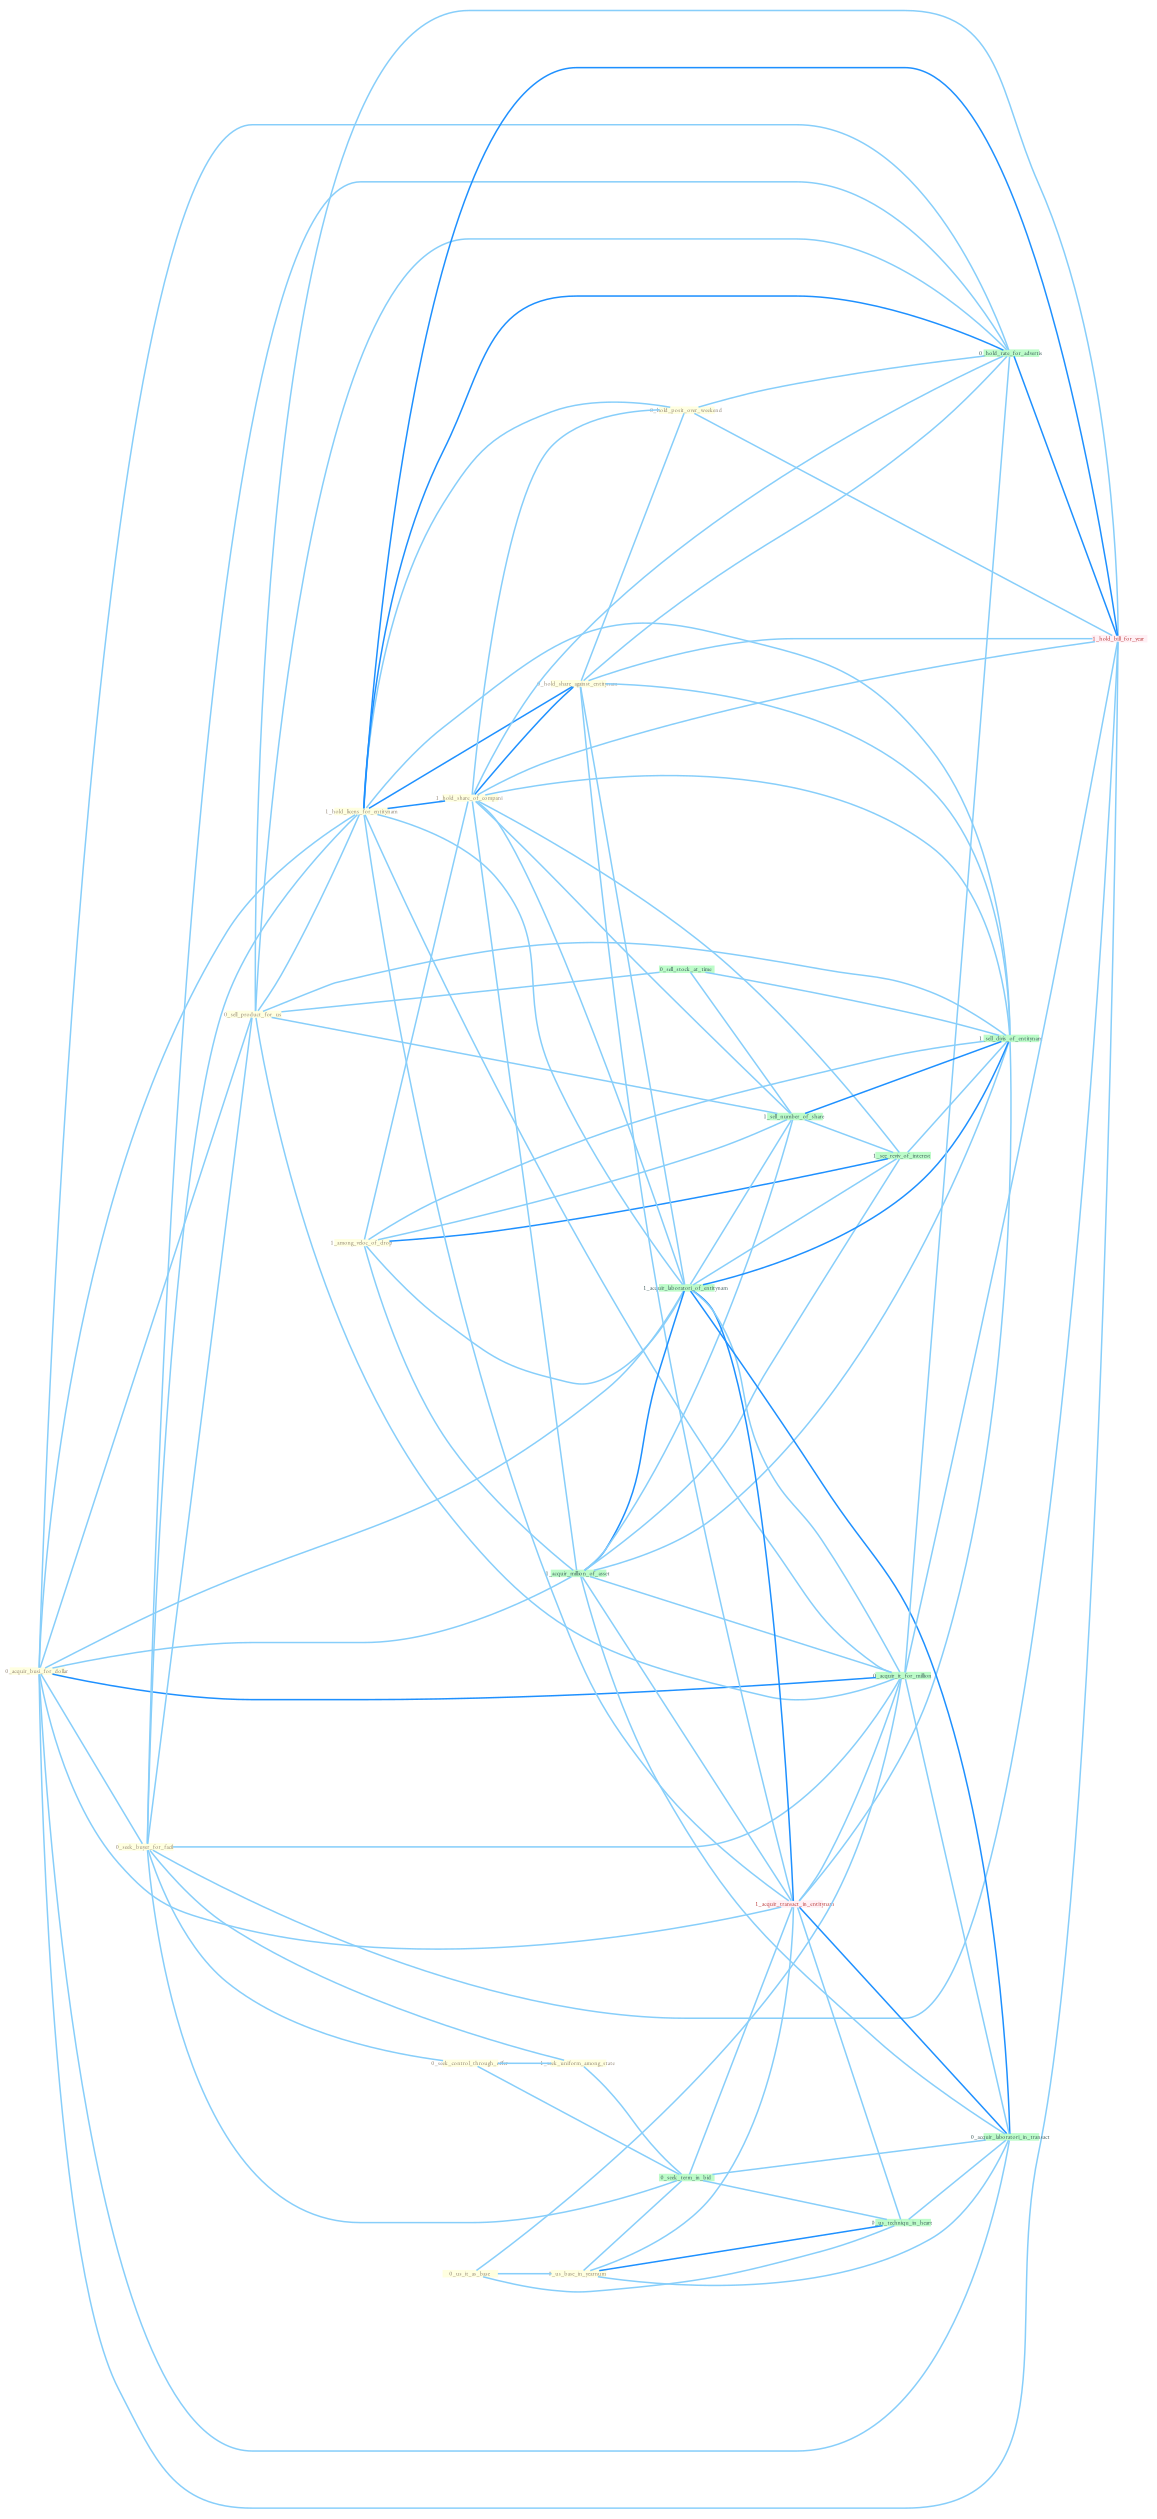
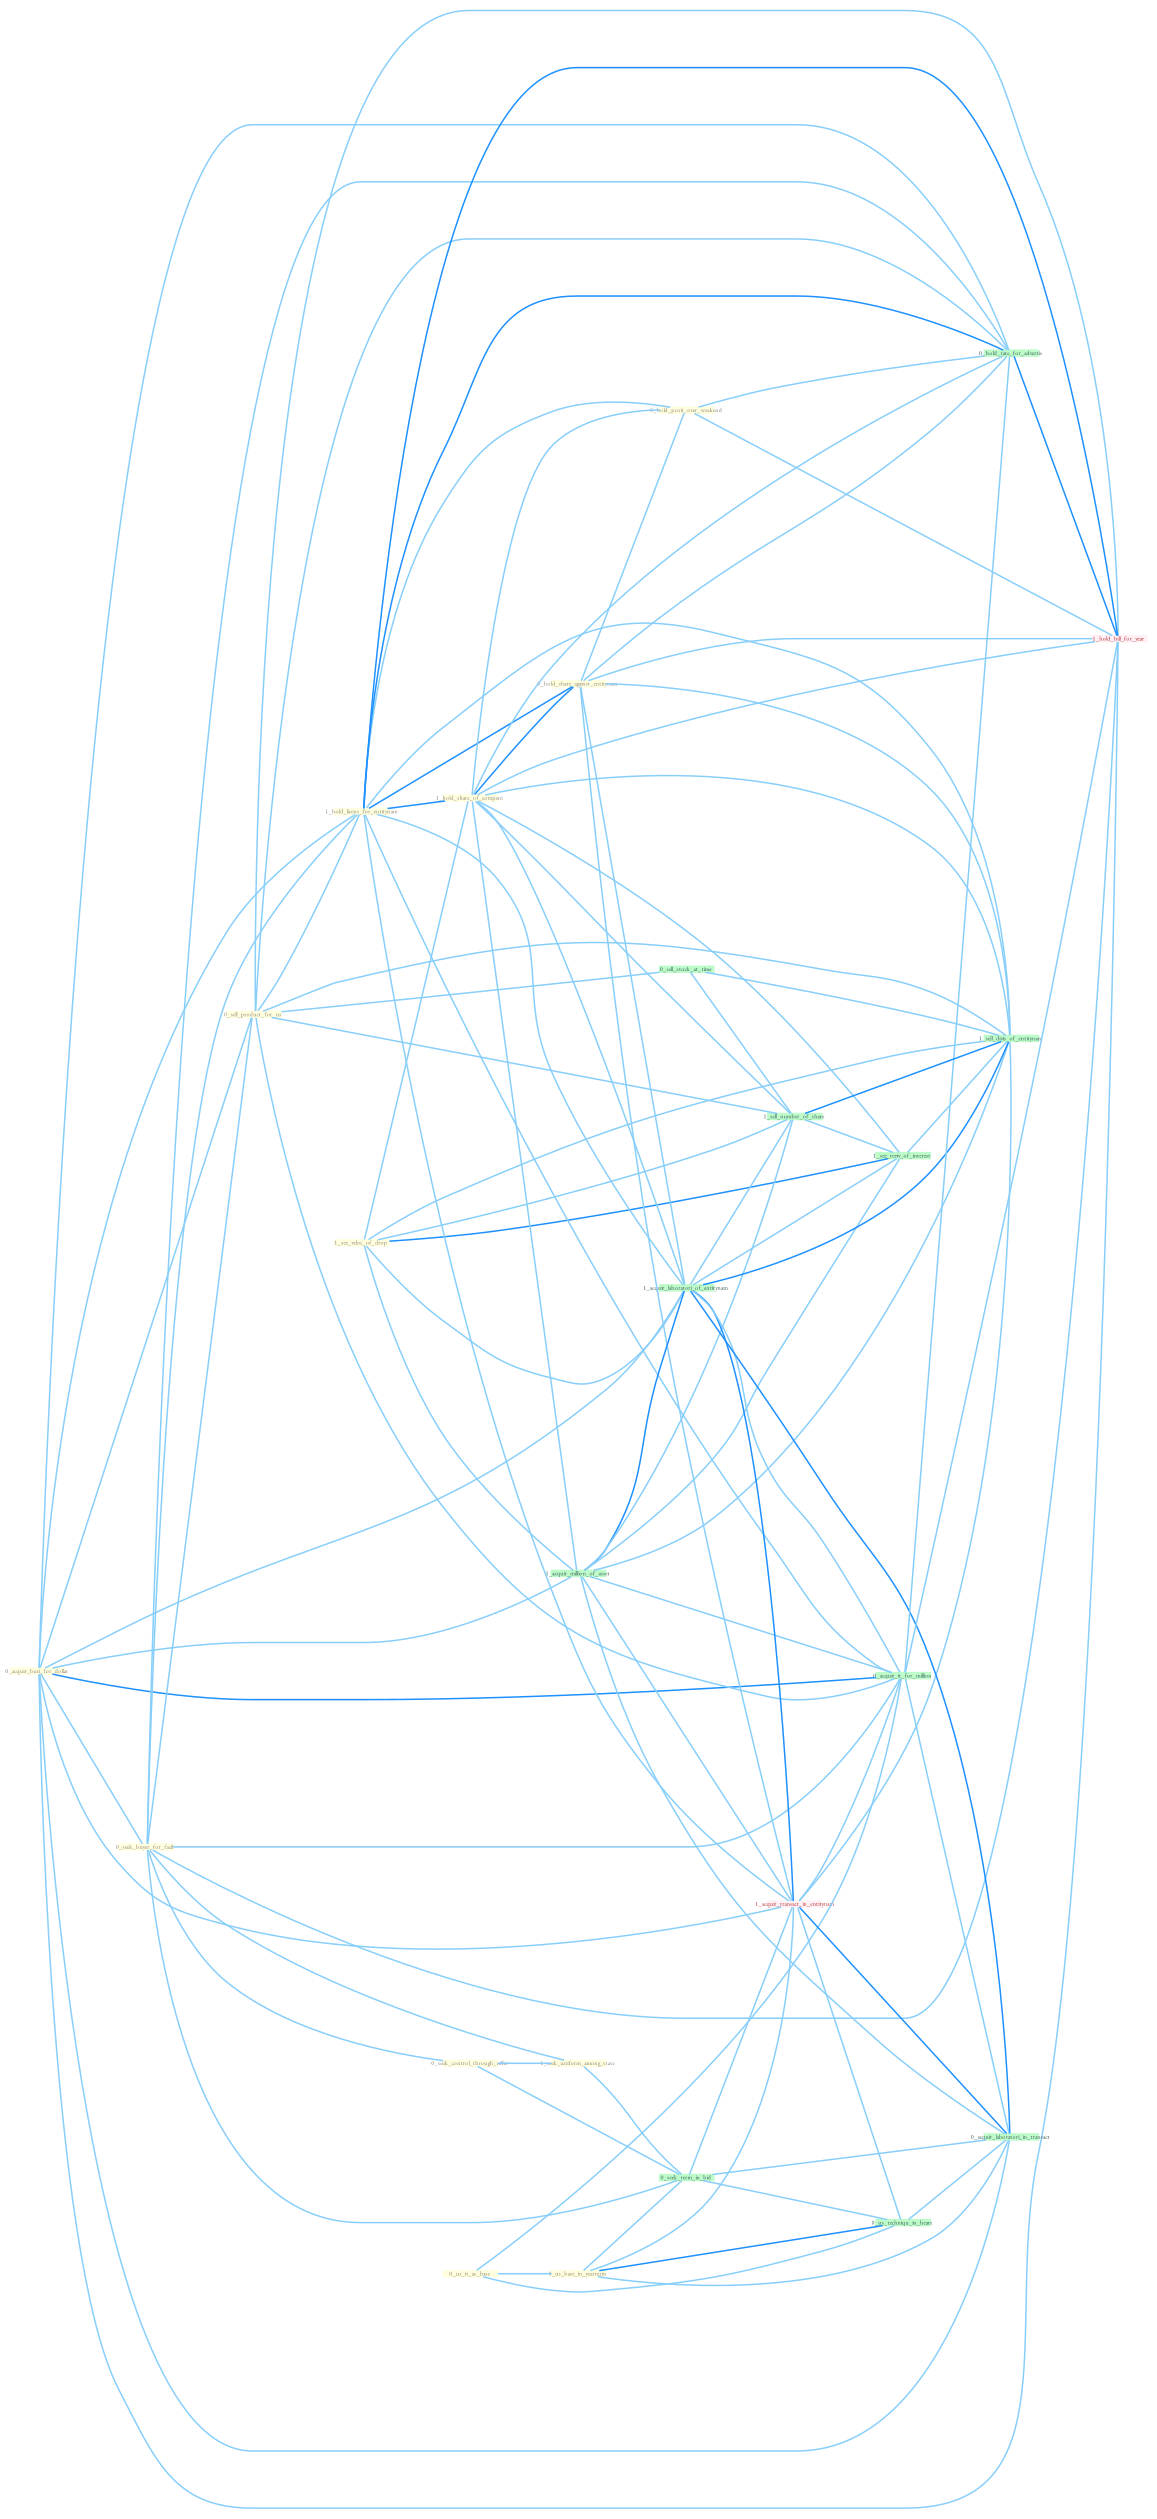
(362, 1243) -> (362, 1243)
